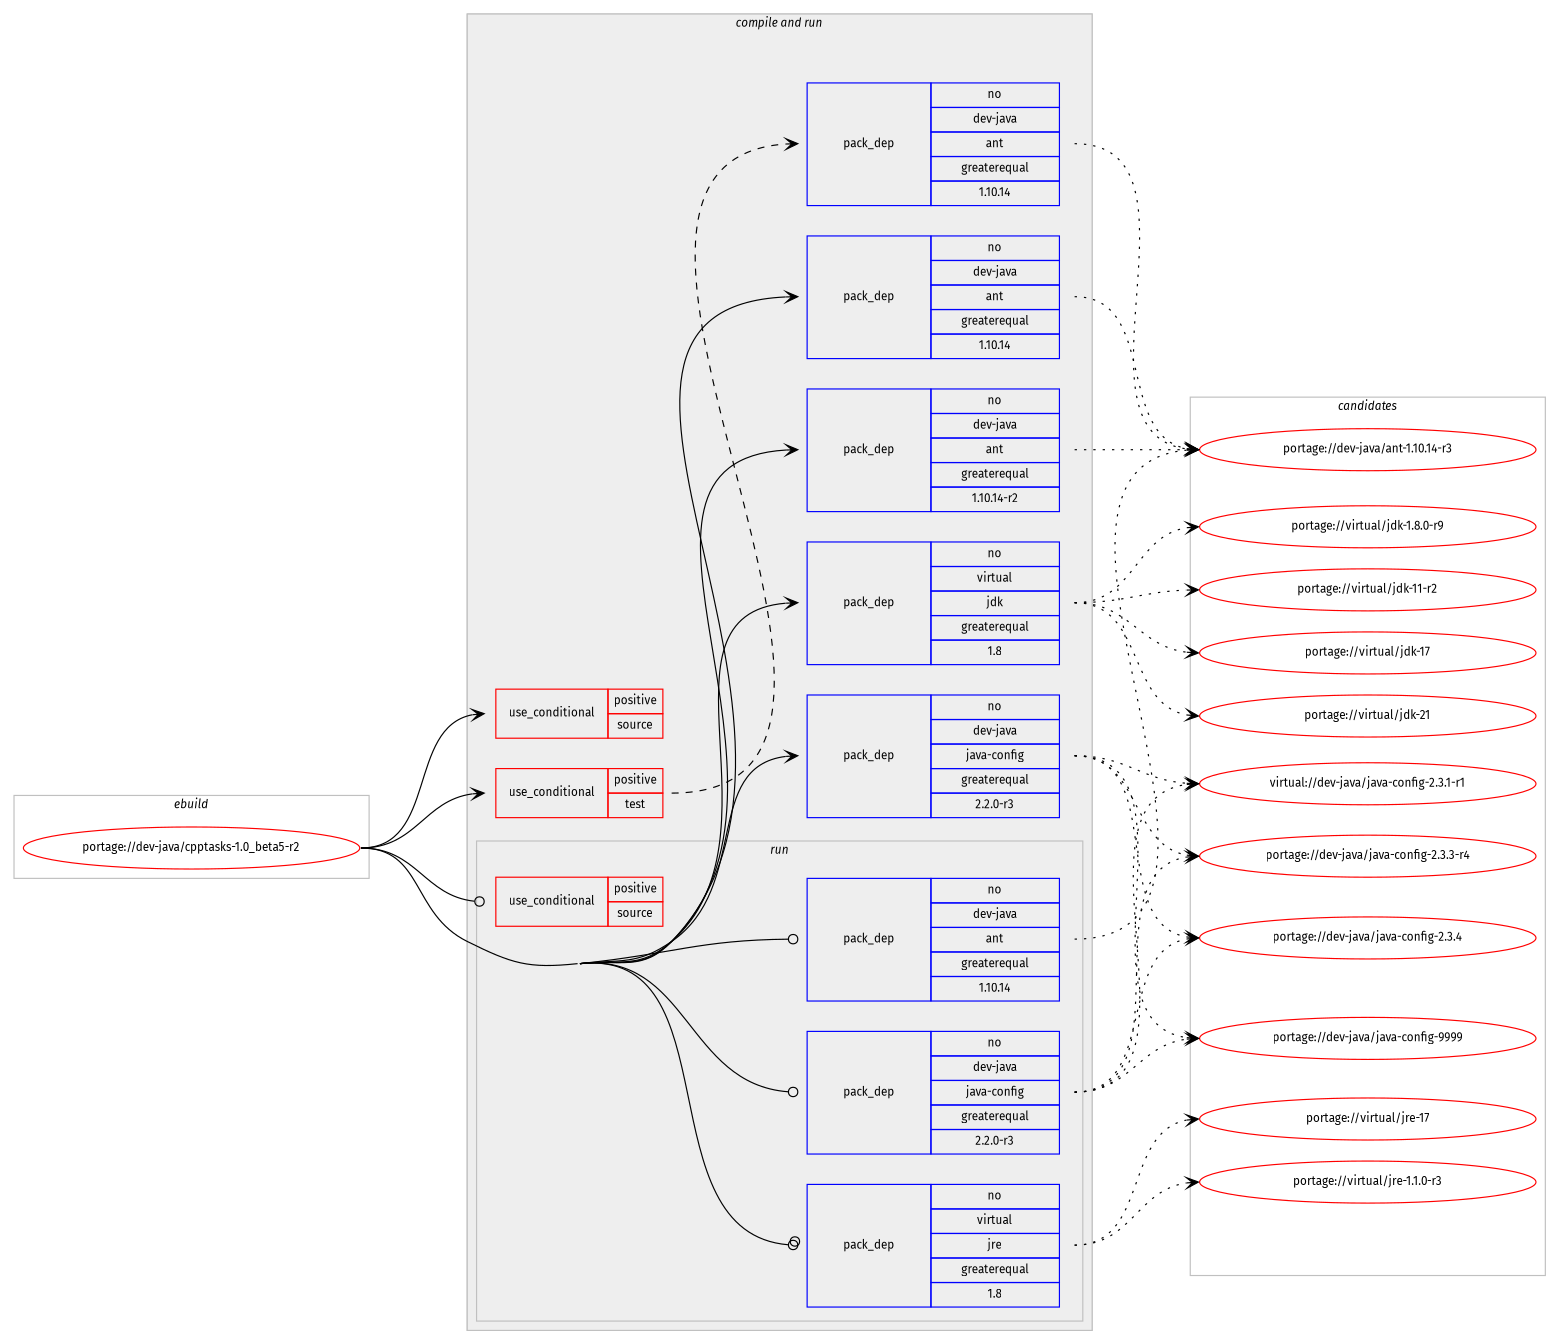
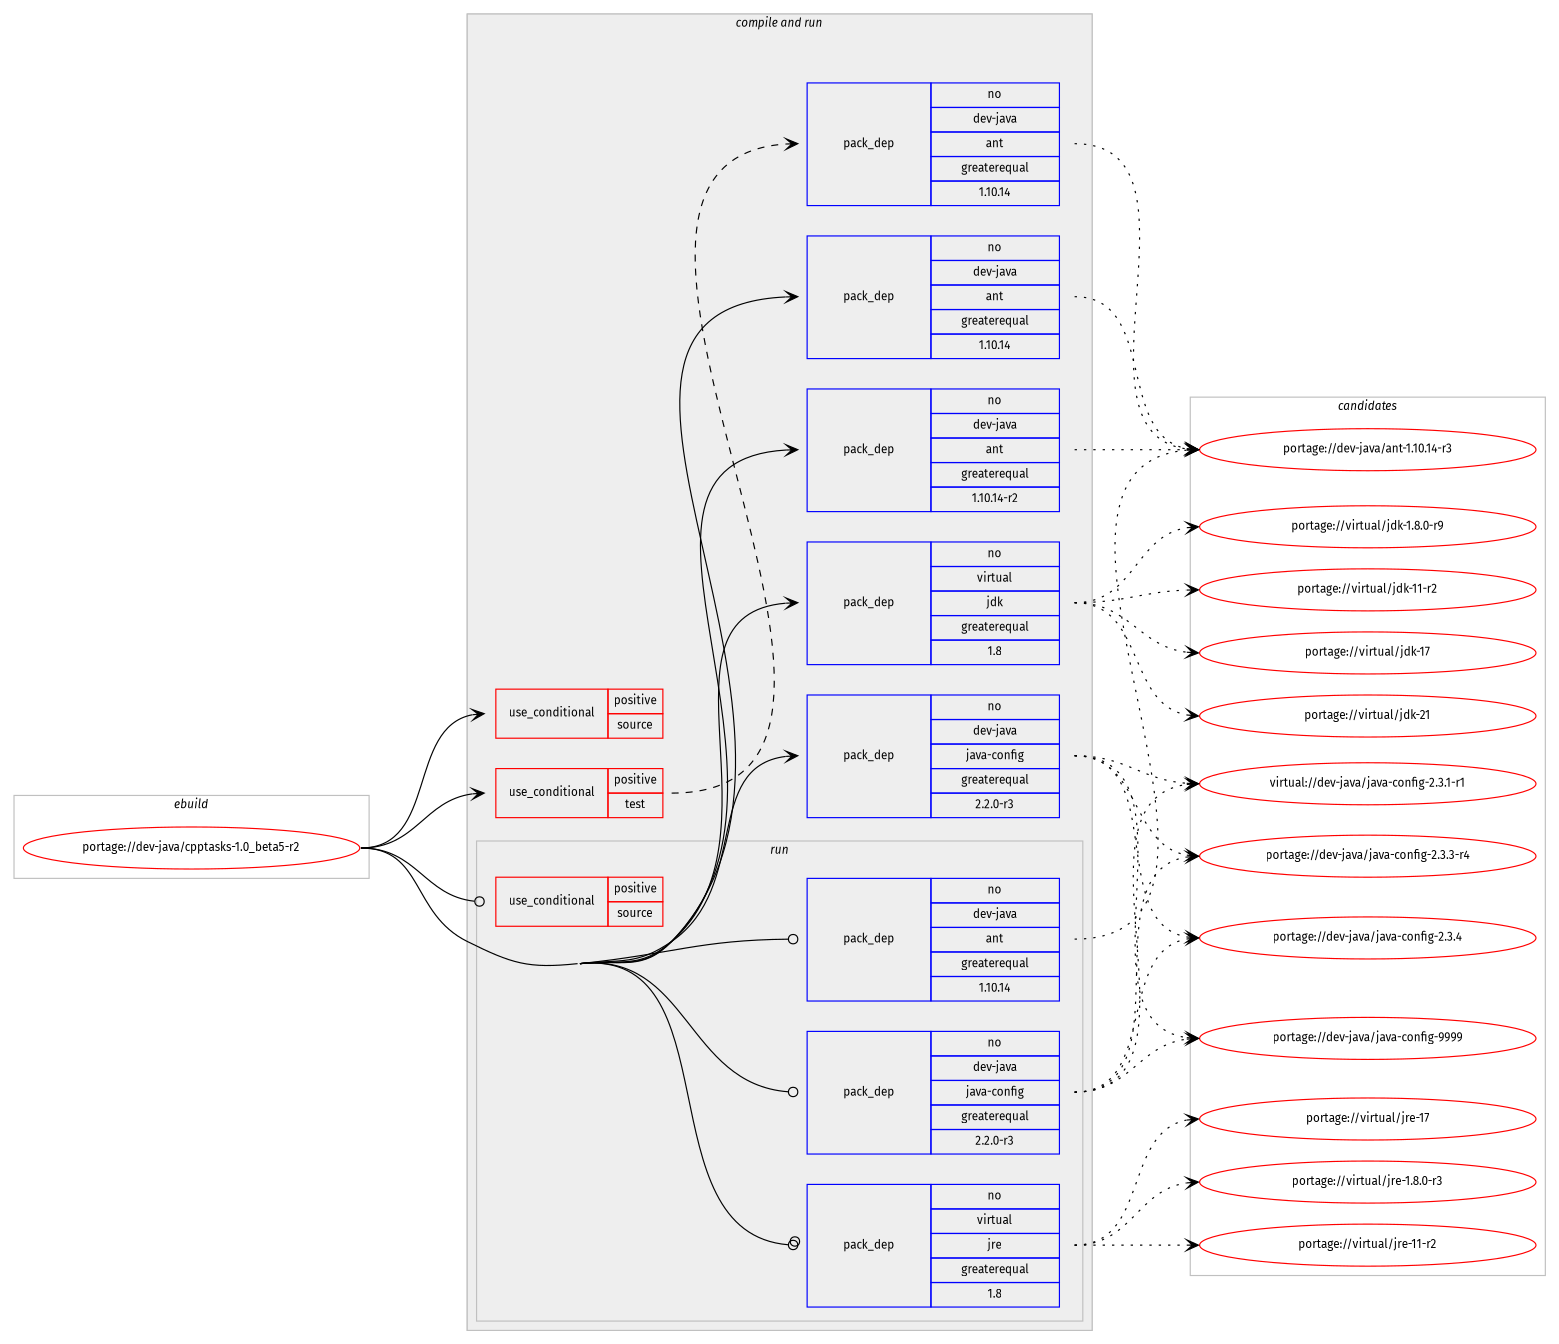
(1368, 1182) -> (1368, 1182)
none -> (1368, 1245)
